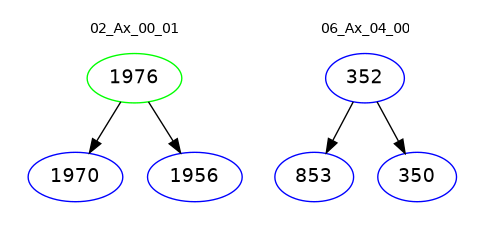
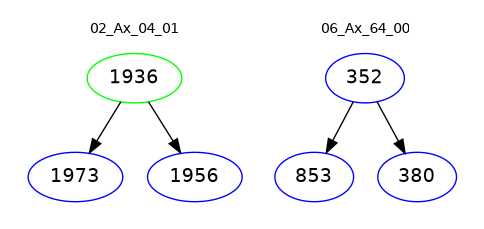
(134, 30) -> (134, 30)
(366, 30) -> (366, 30)
(134, 78) -> (134, 78)
(75, 177) -> (75, 177)
(417, 177) -> (417, 177)
